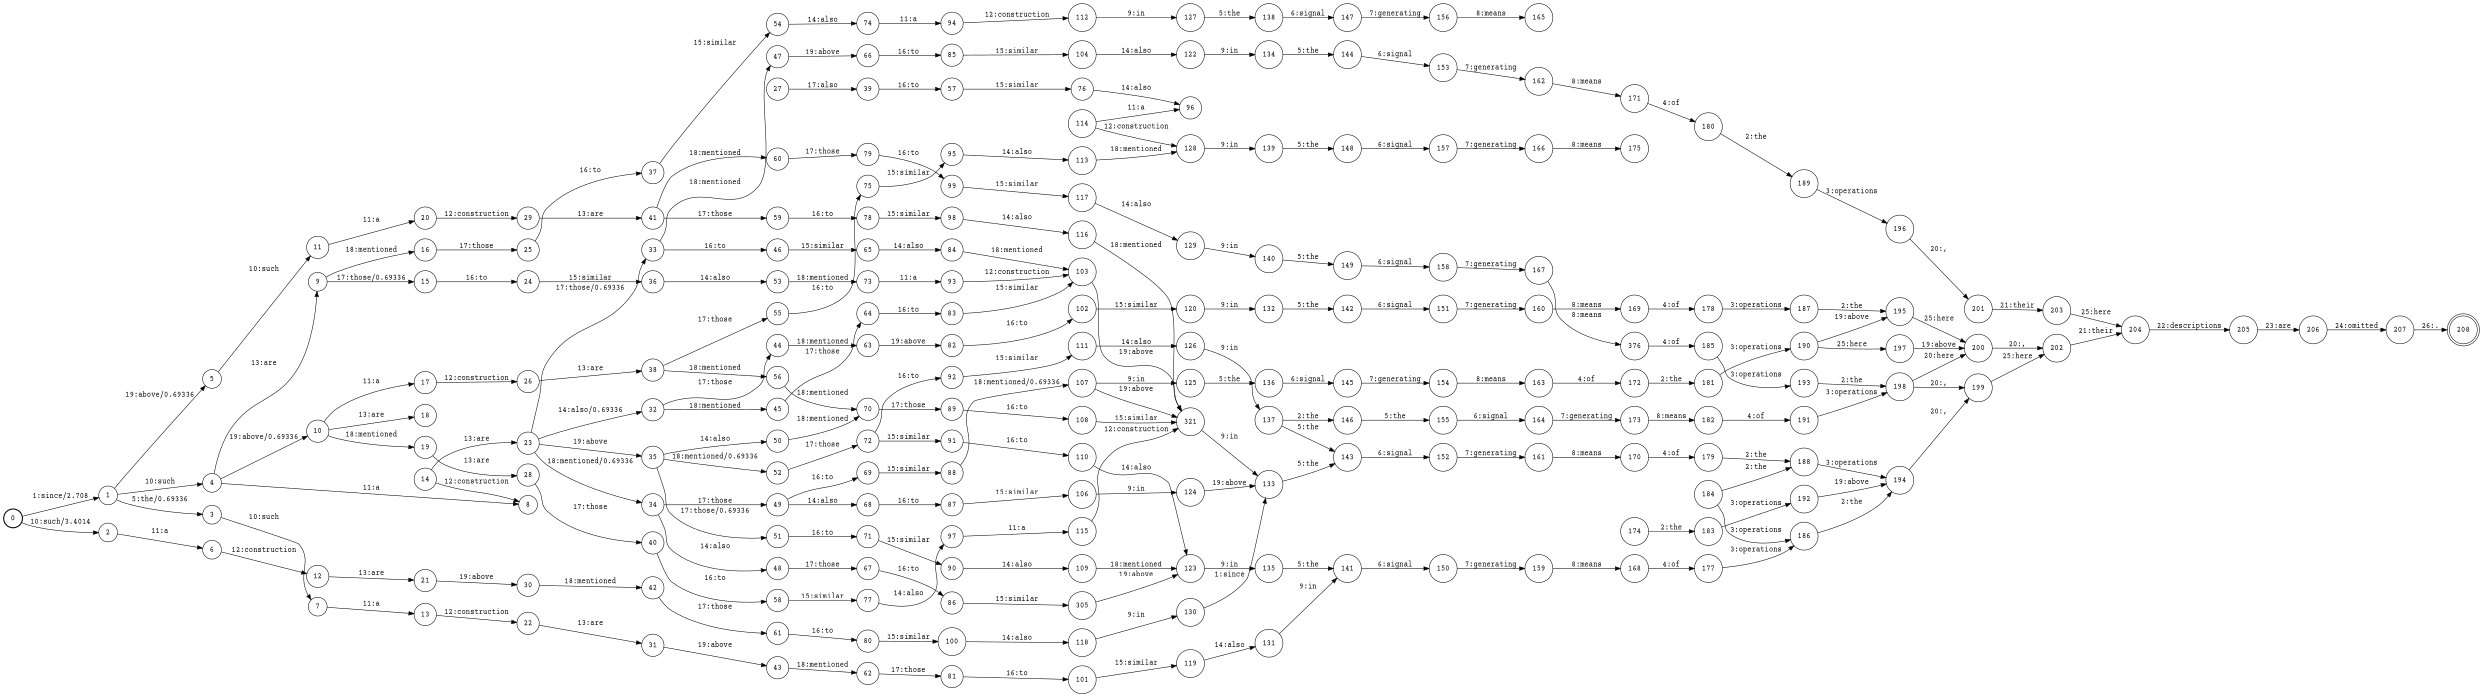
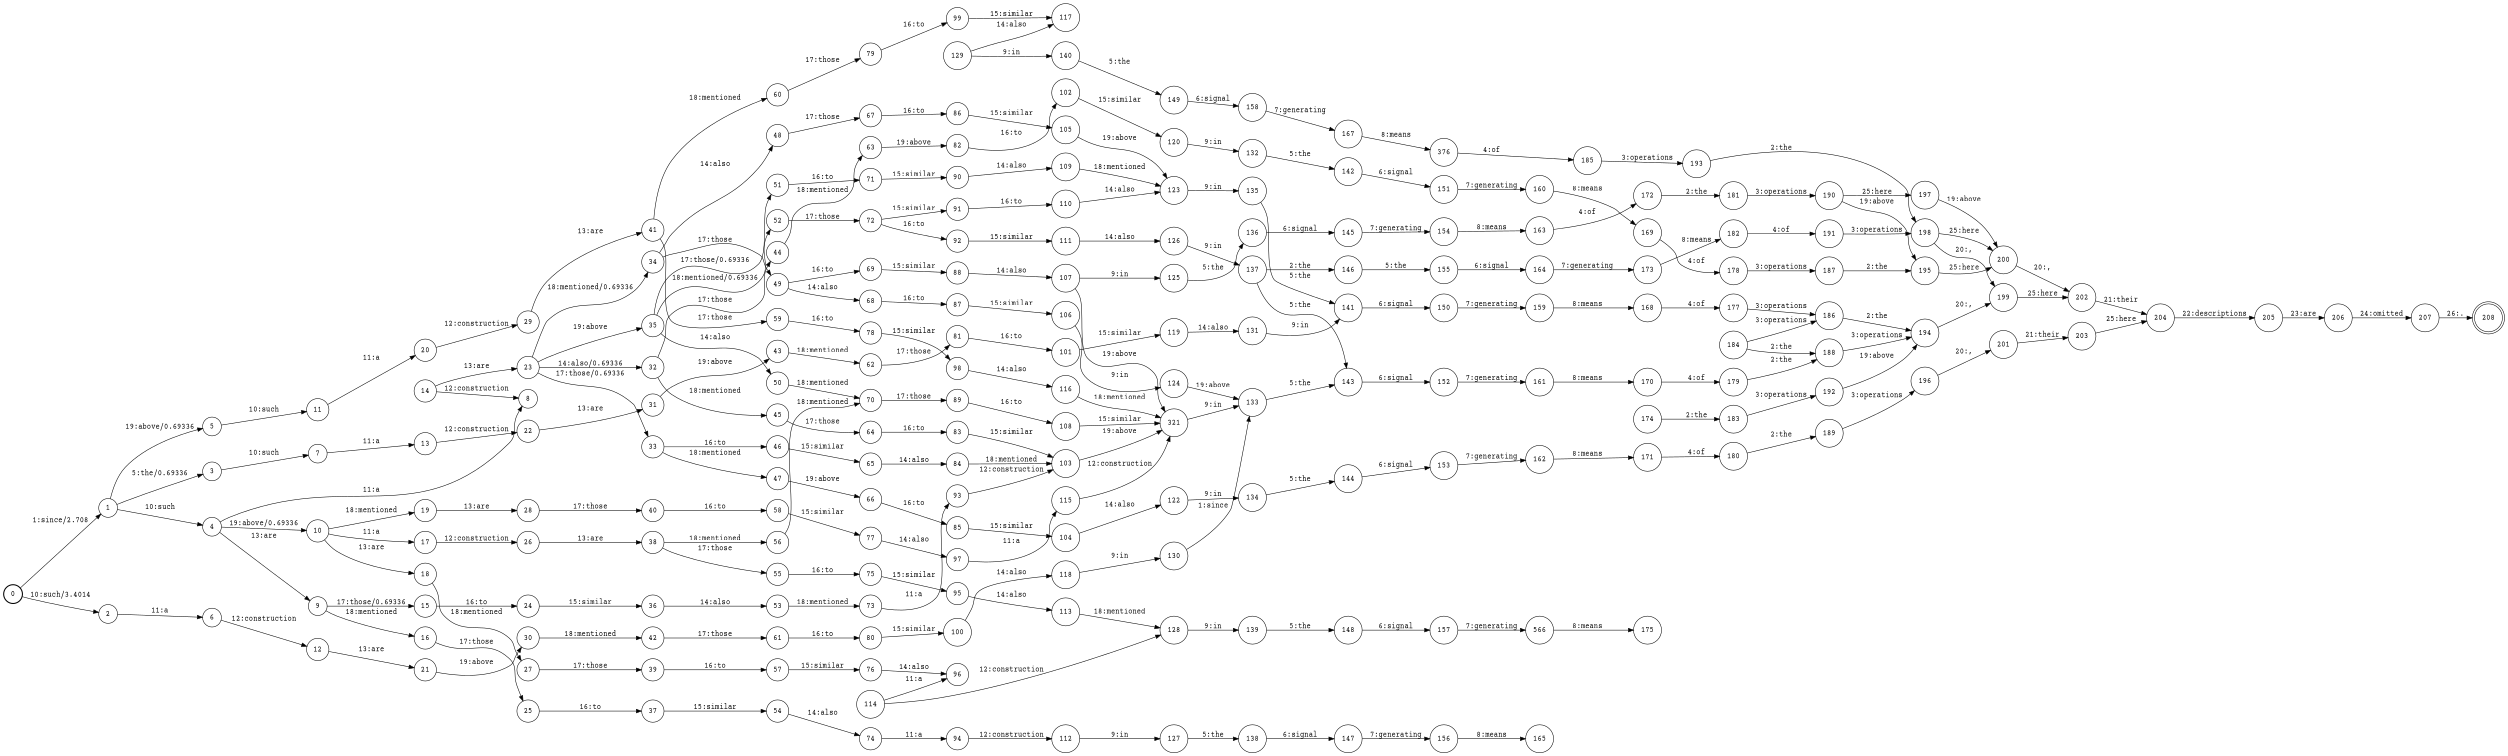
(823, 85) -> (590, 666)
(1539, 149) -> (1540, 630)
(1134, 221) -> (1010, 40)
(1939, 356) -> (1964, 231)
(1017, 382) -> (1012, 271)
(1082, 606) -> (1066, 130)
none -> (469, 627)
